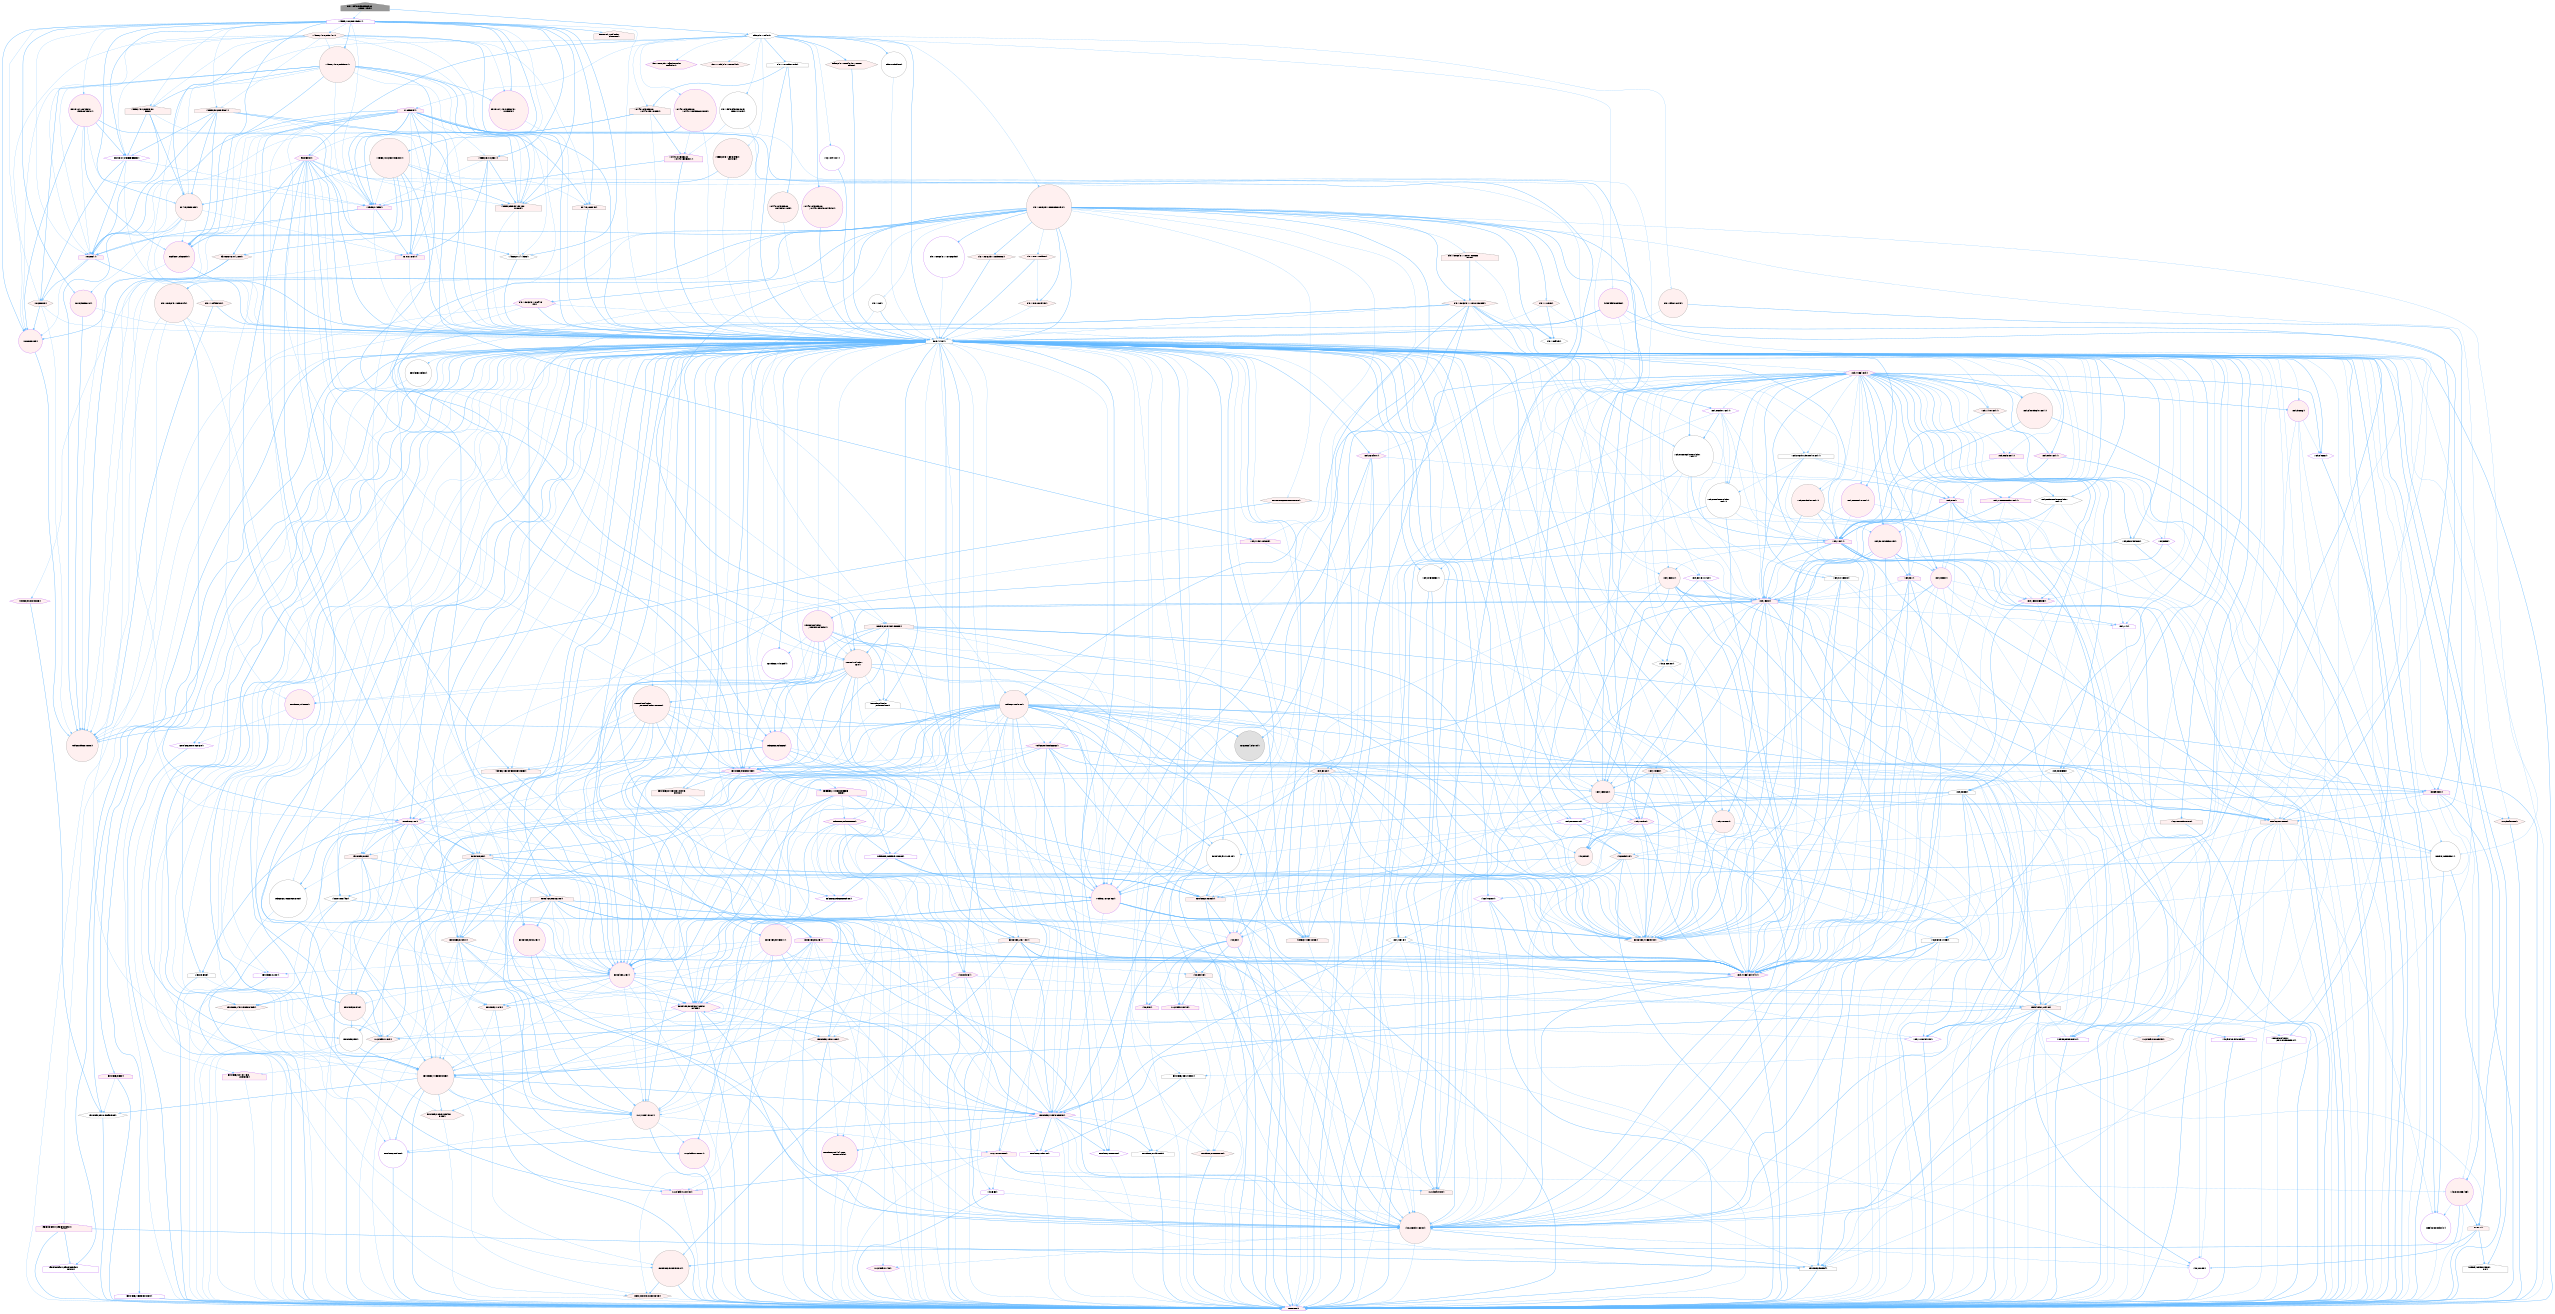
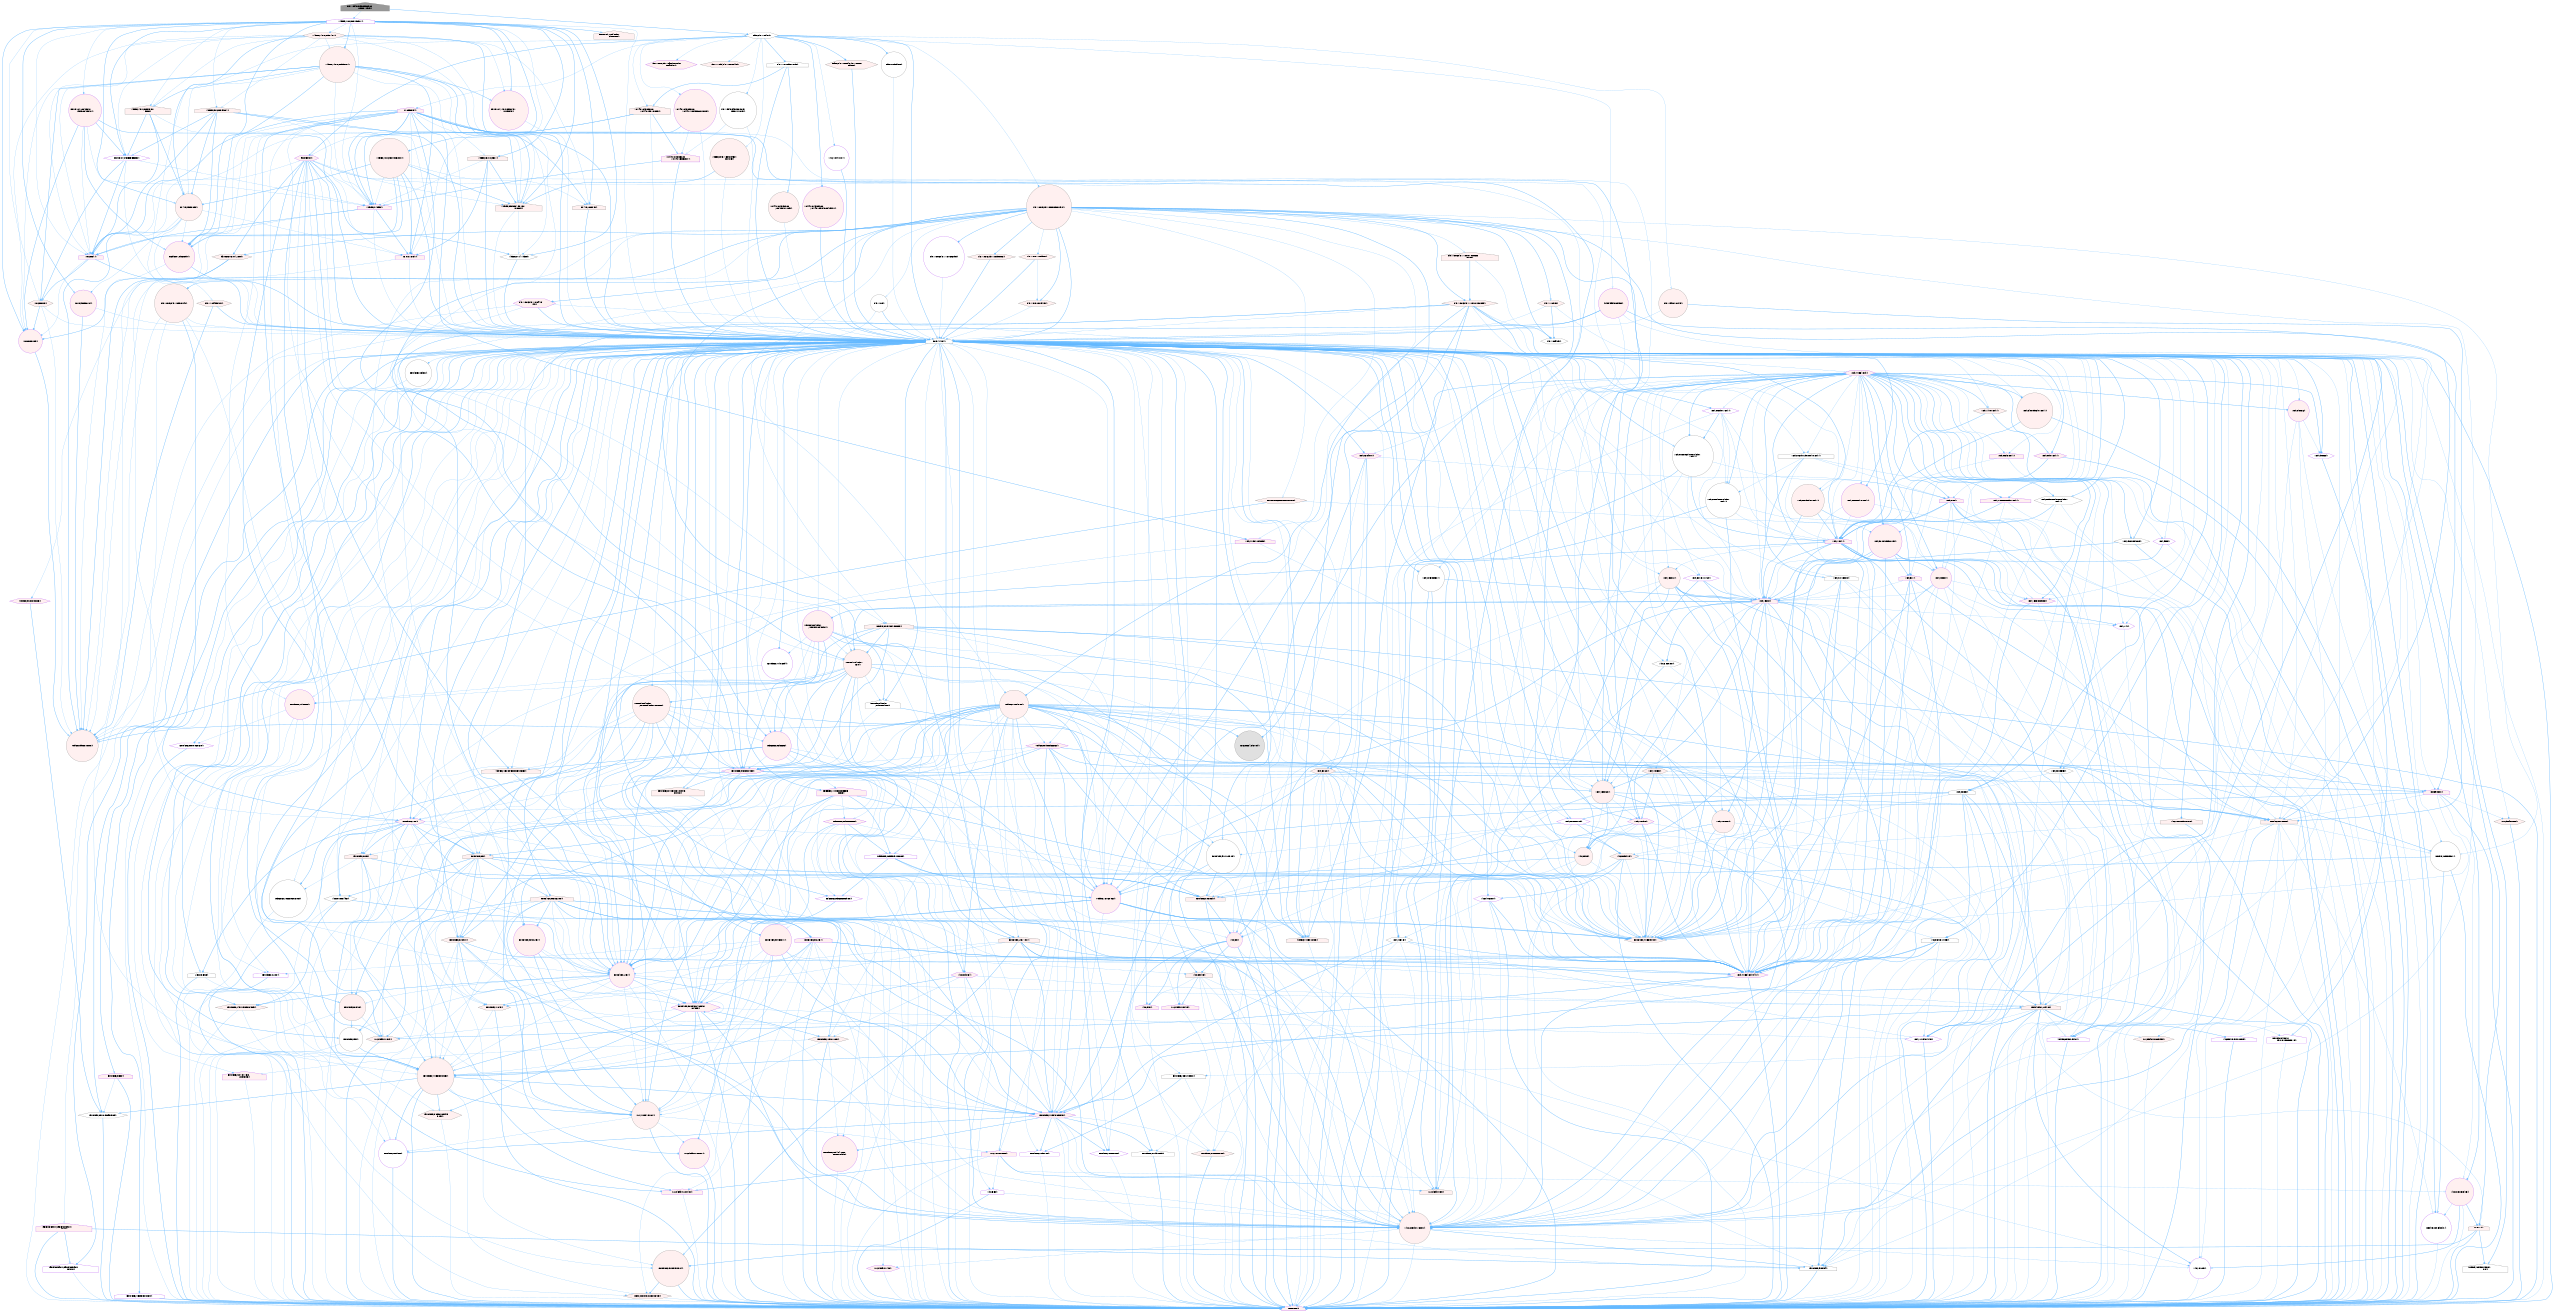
(2124, 626) -> (2124, 626)
